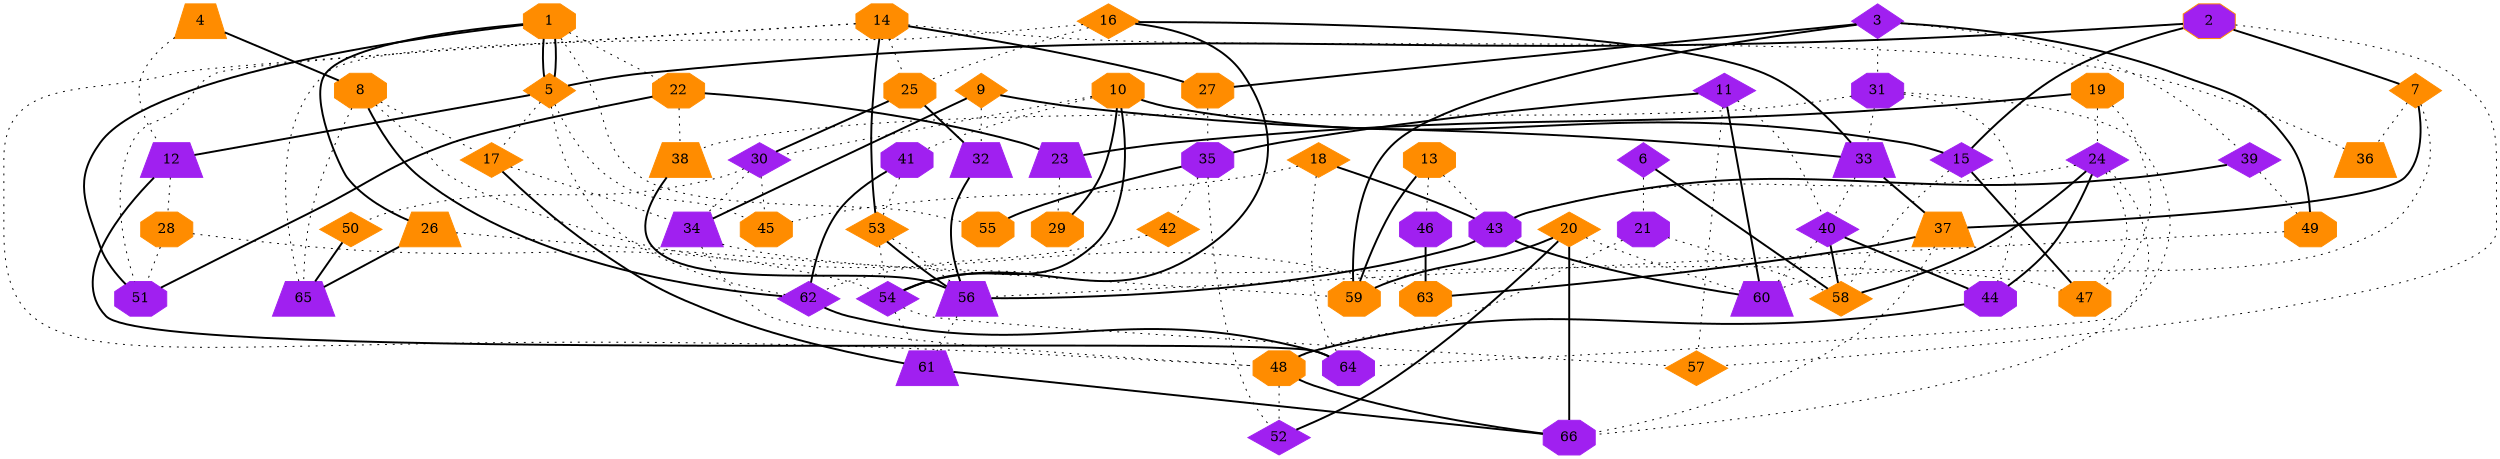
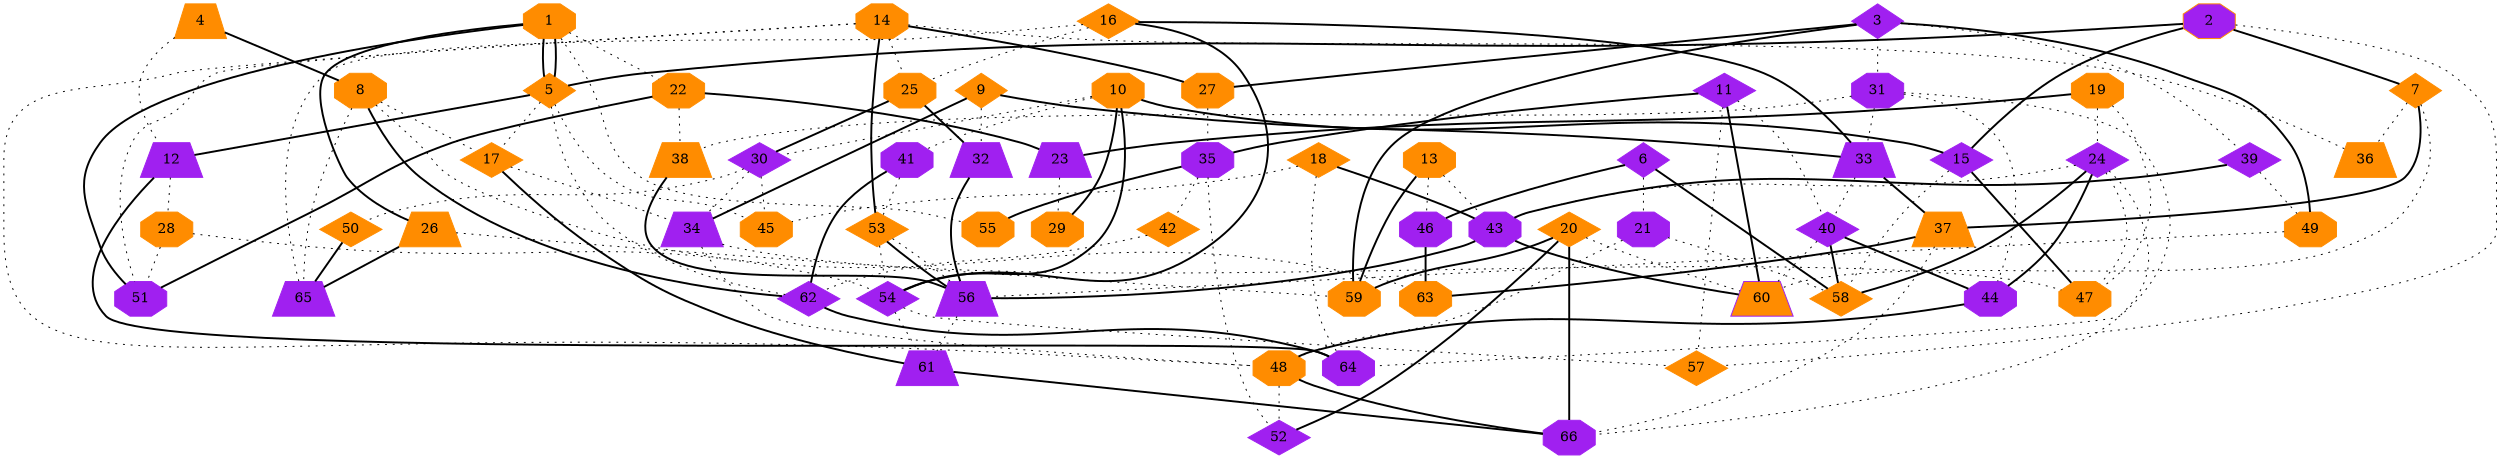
none -> (1534, 188)
(1762, 299) -> (1762, 299)
